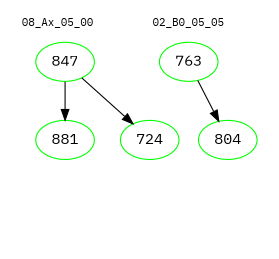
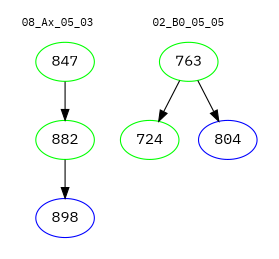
(58, 23) -> (58, 23)
(96, 90) -> (172, 96)
(65, 140) -> (65, 140)
(228, 140) -> (228, 140)
none -> (65, 218)
